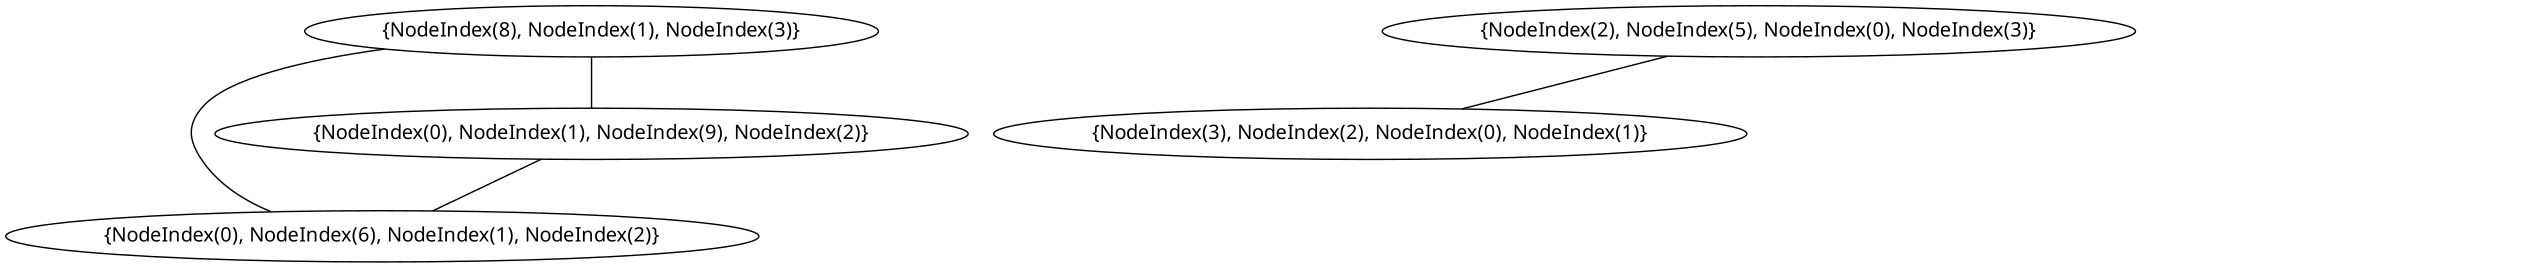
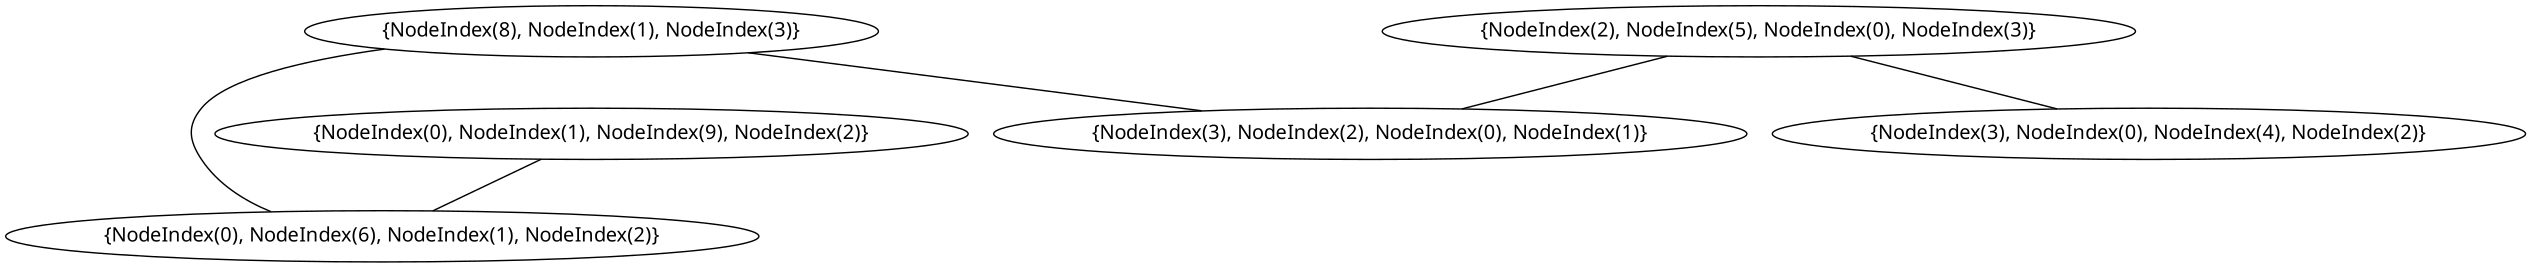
(592, 83) -> (975, 82)
none -> (2149, 134)
